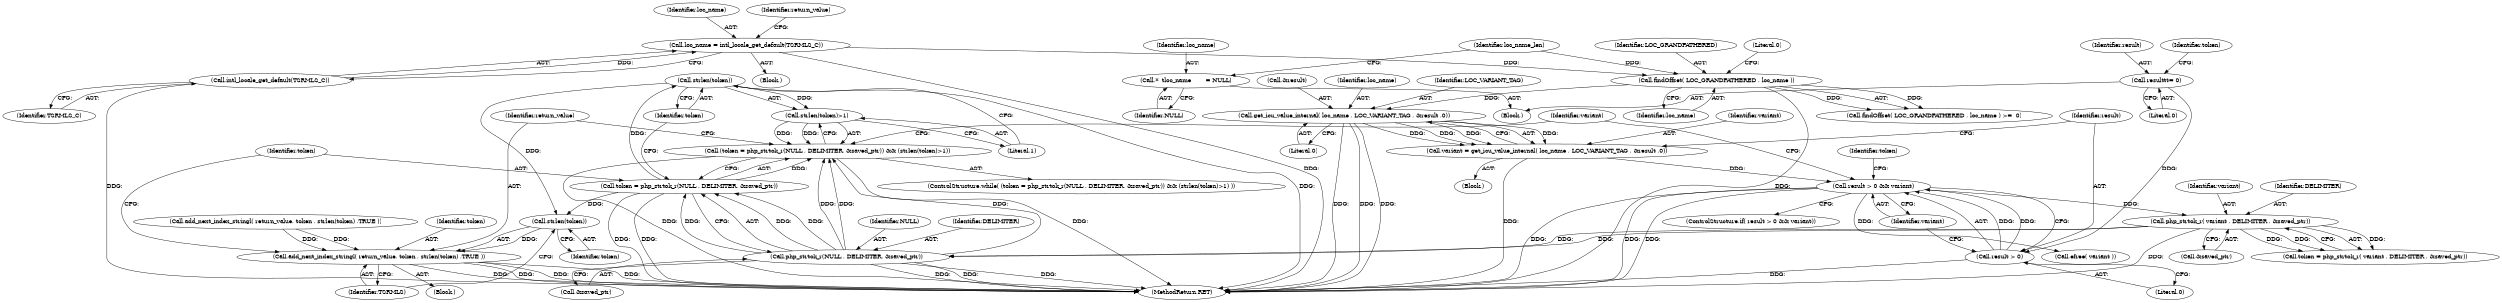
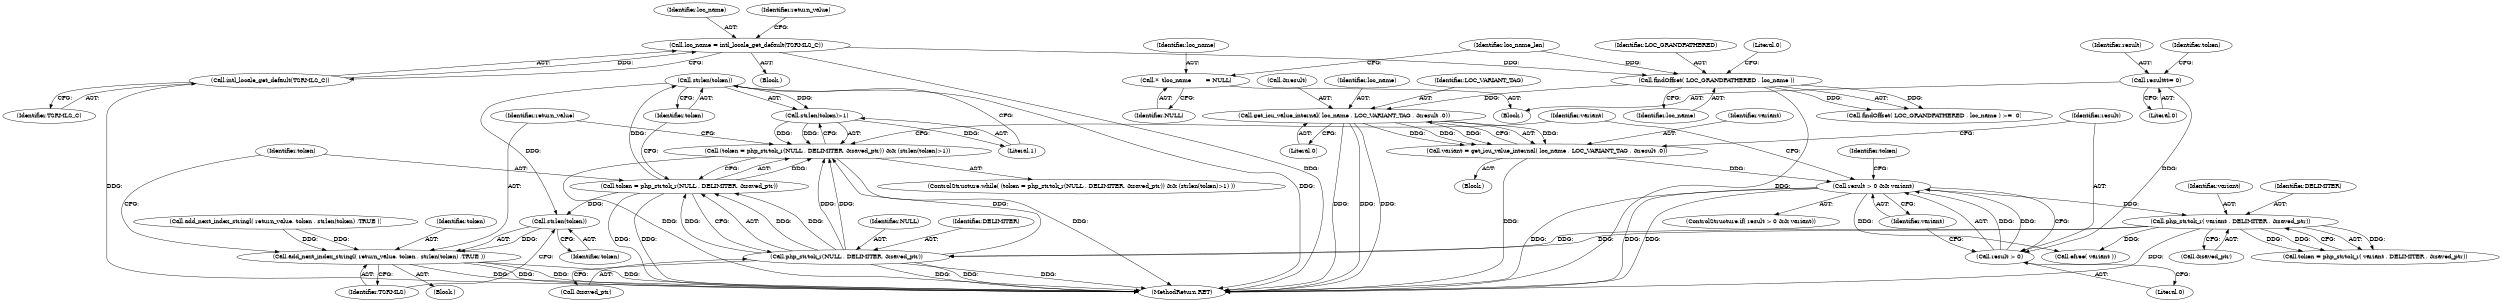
(973, 134) -> (973, 134)
(1827, 204) -> (1827, 204)
none -> (2130, 234)
(1635, 279) -> none
